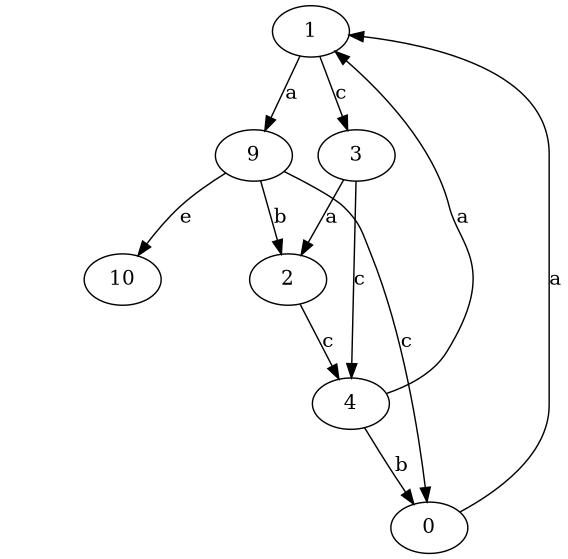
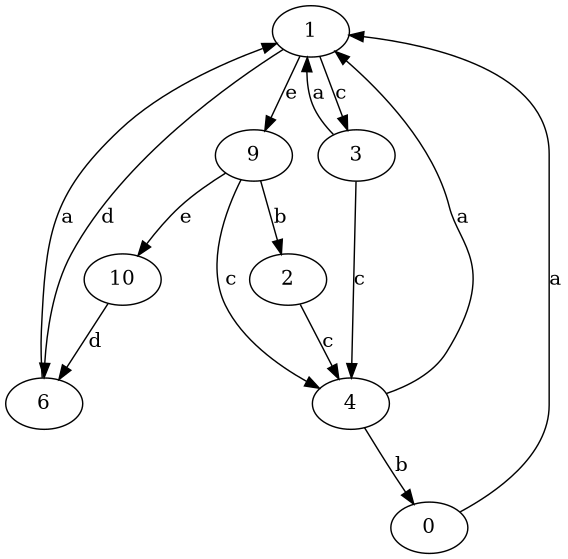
(292, 93) -> (292, 93)
(326, 211) -> (313, 106)
(390, 309) -> (222, 297)
none -> (44, 404)
